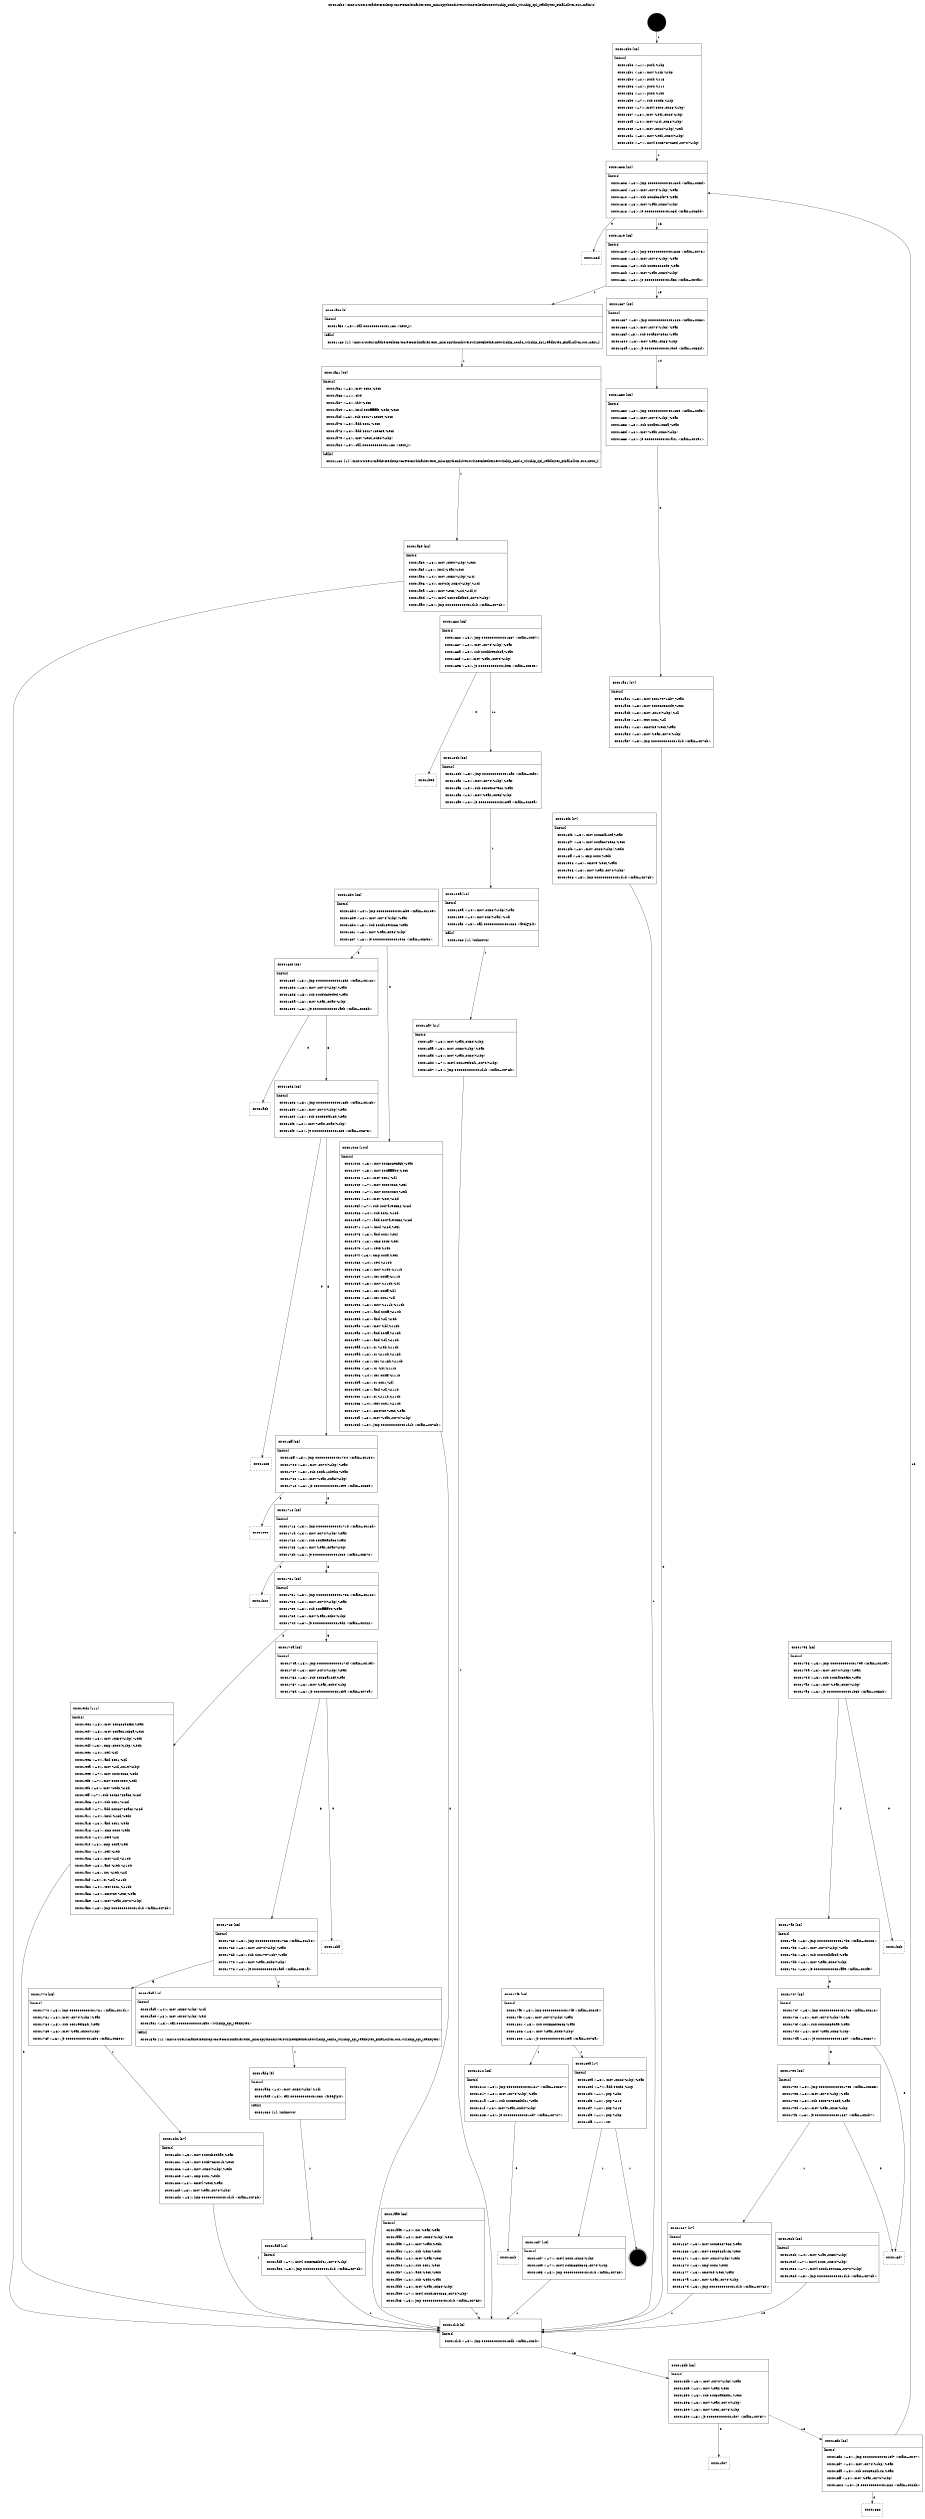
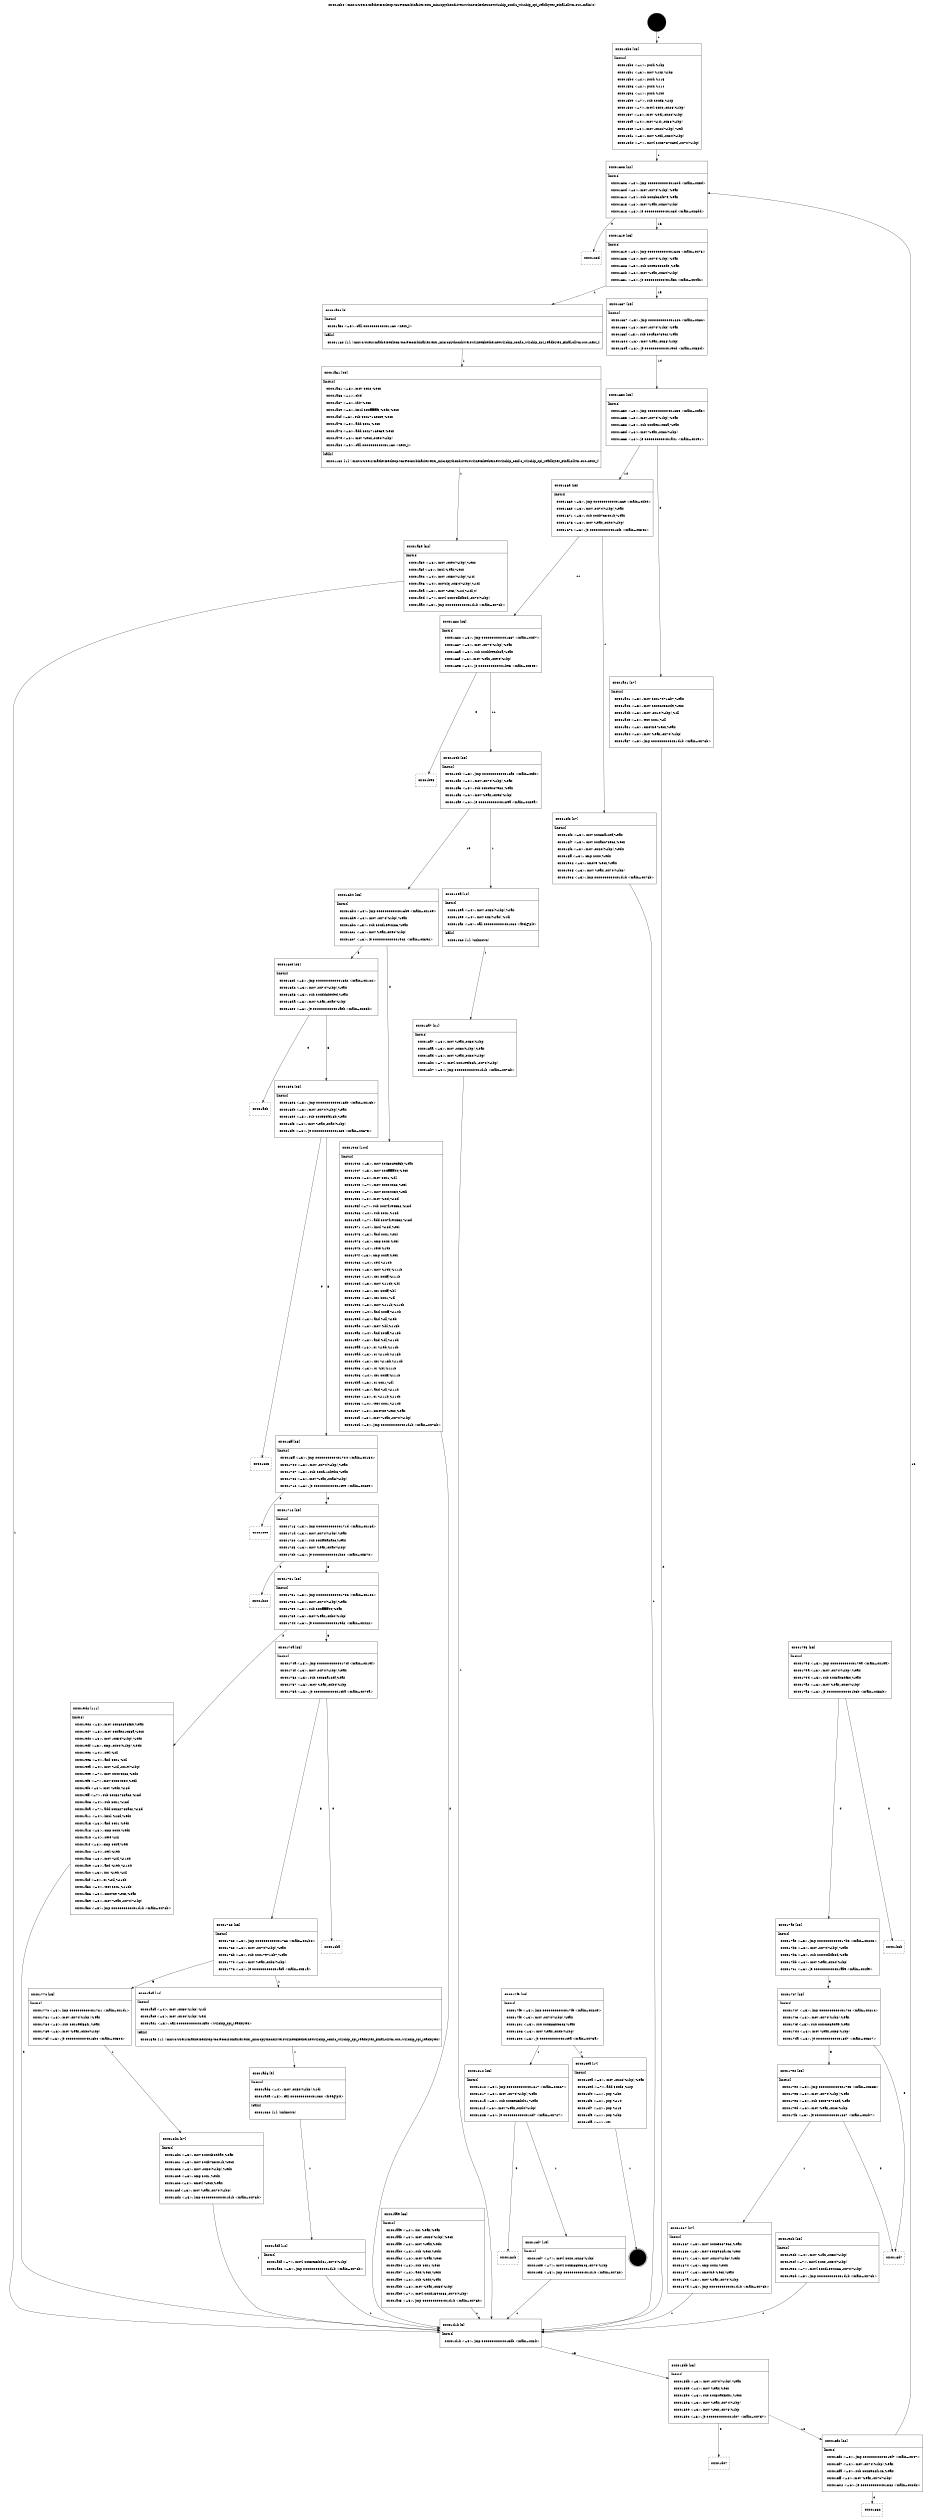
none -> (602, 508)
none -> (439, 848)
(590, 2181) -> (546, 2178)
(763, 2313) -> (763, 2313)
